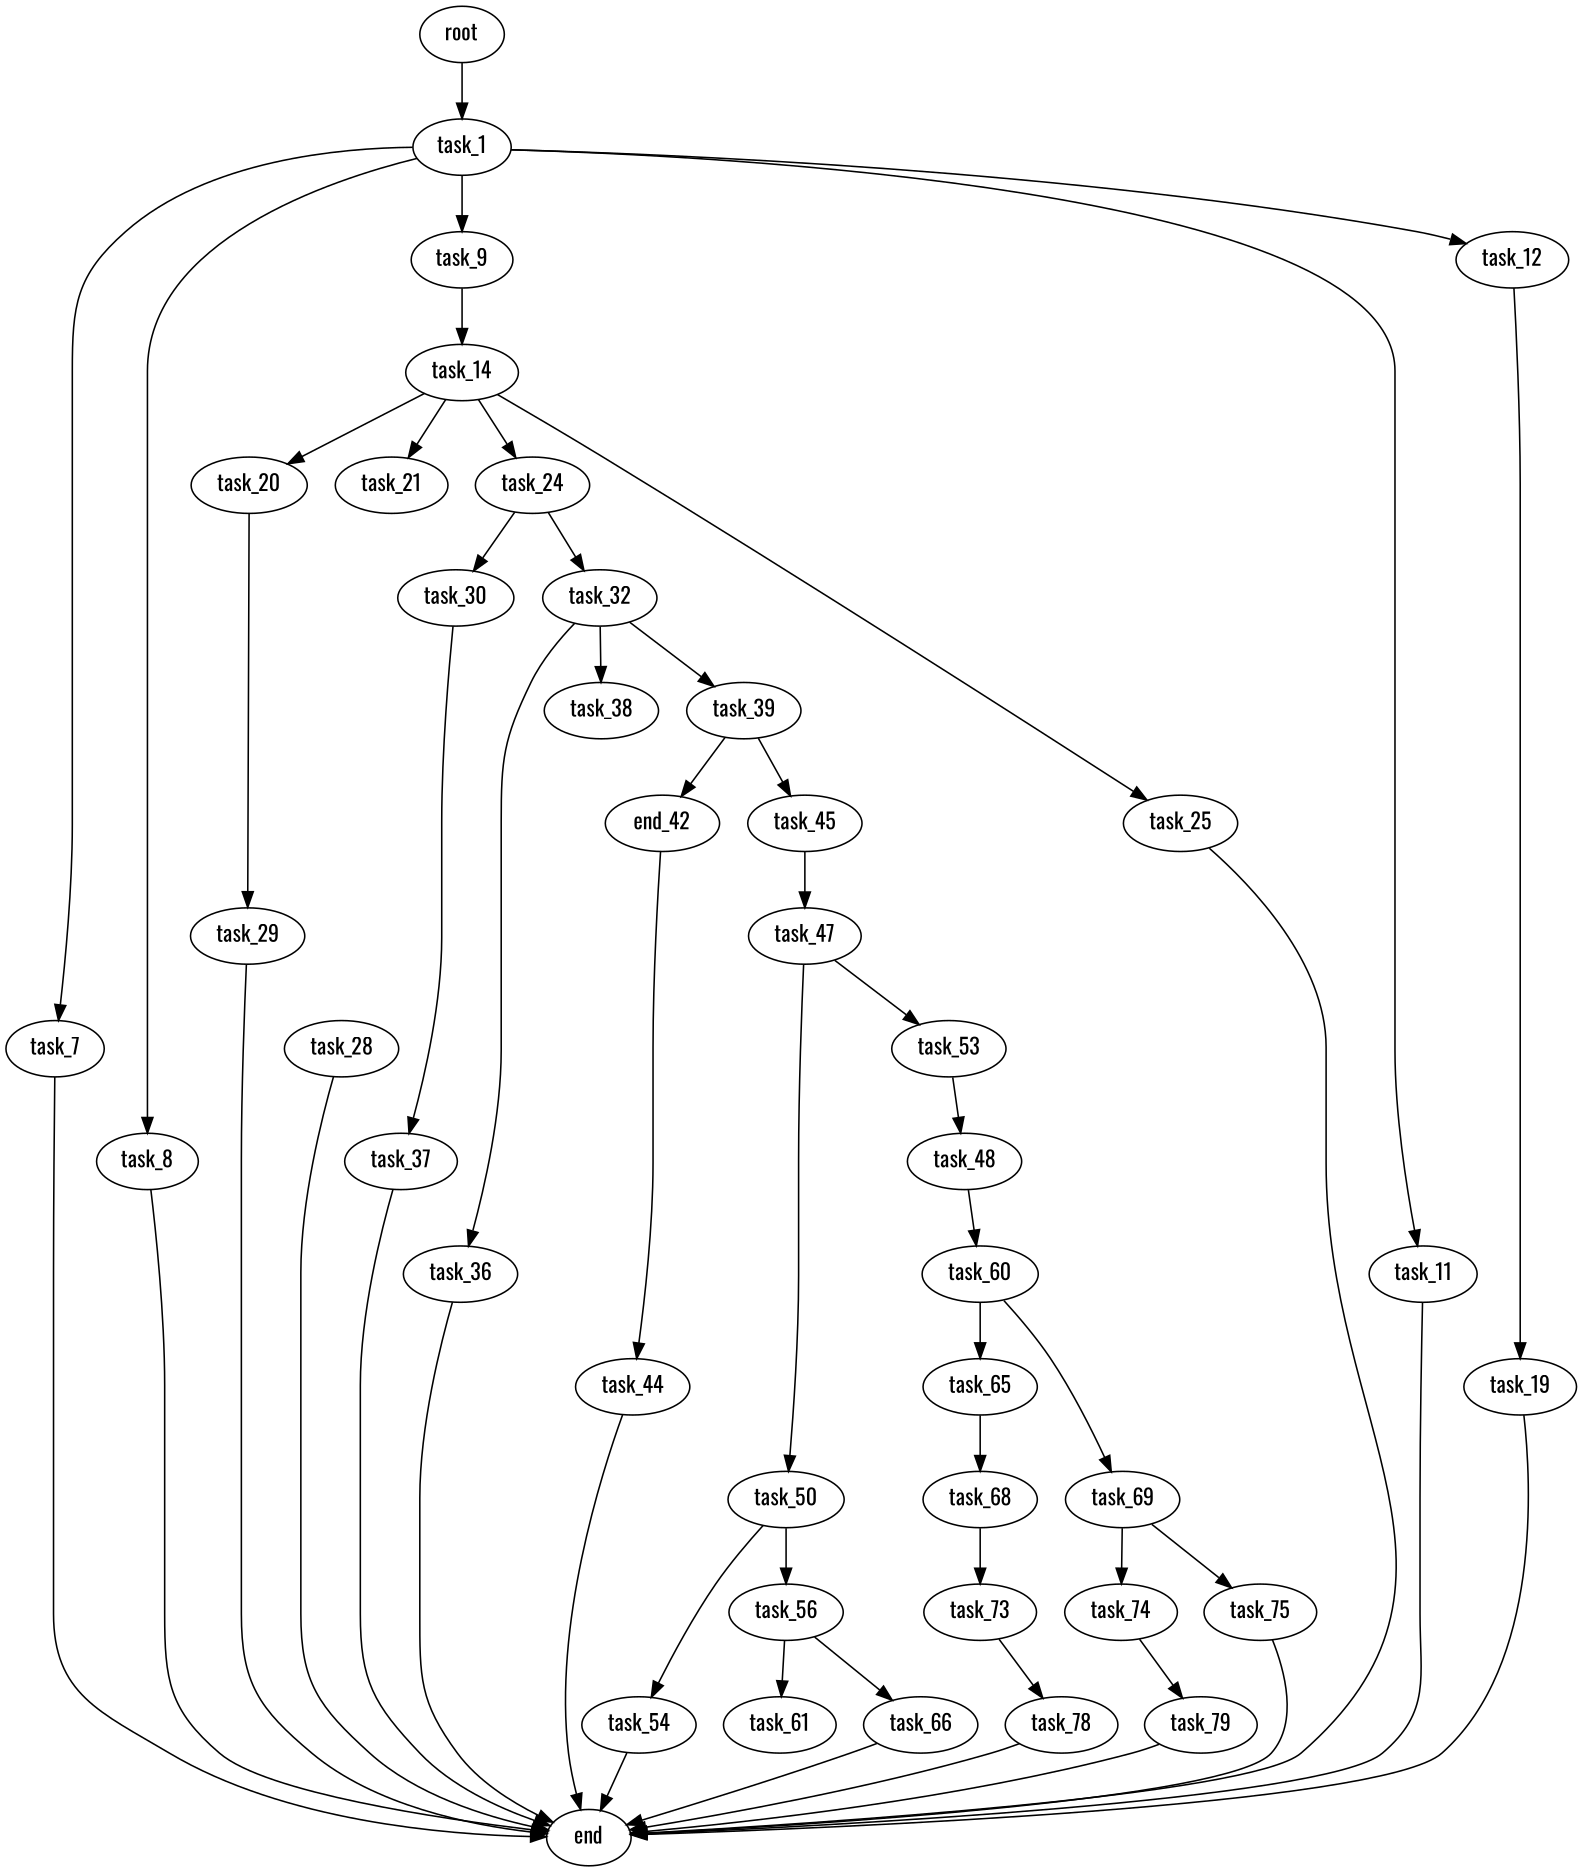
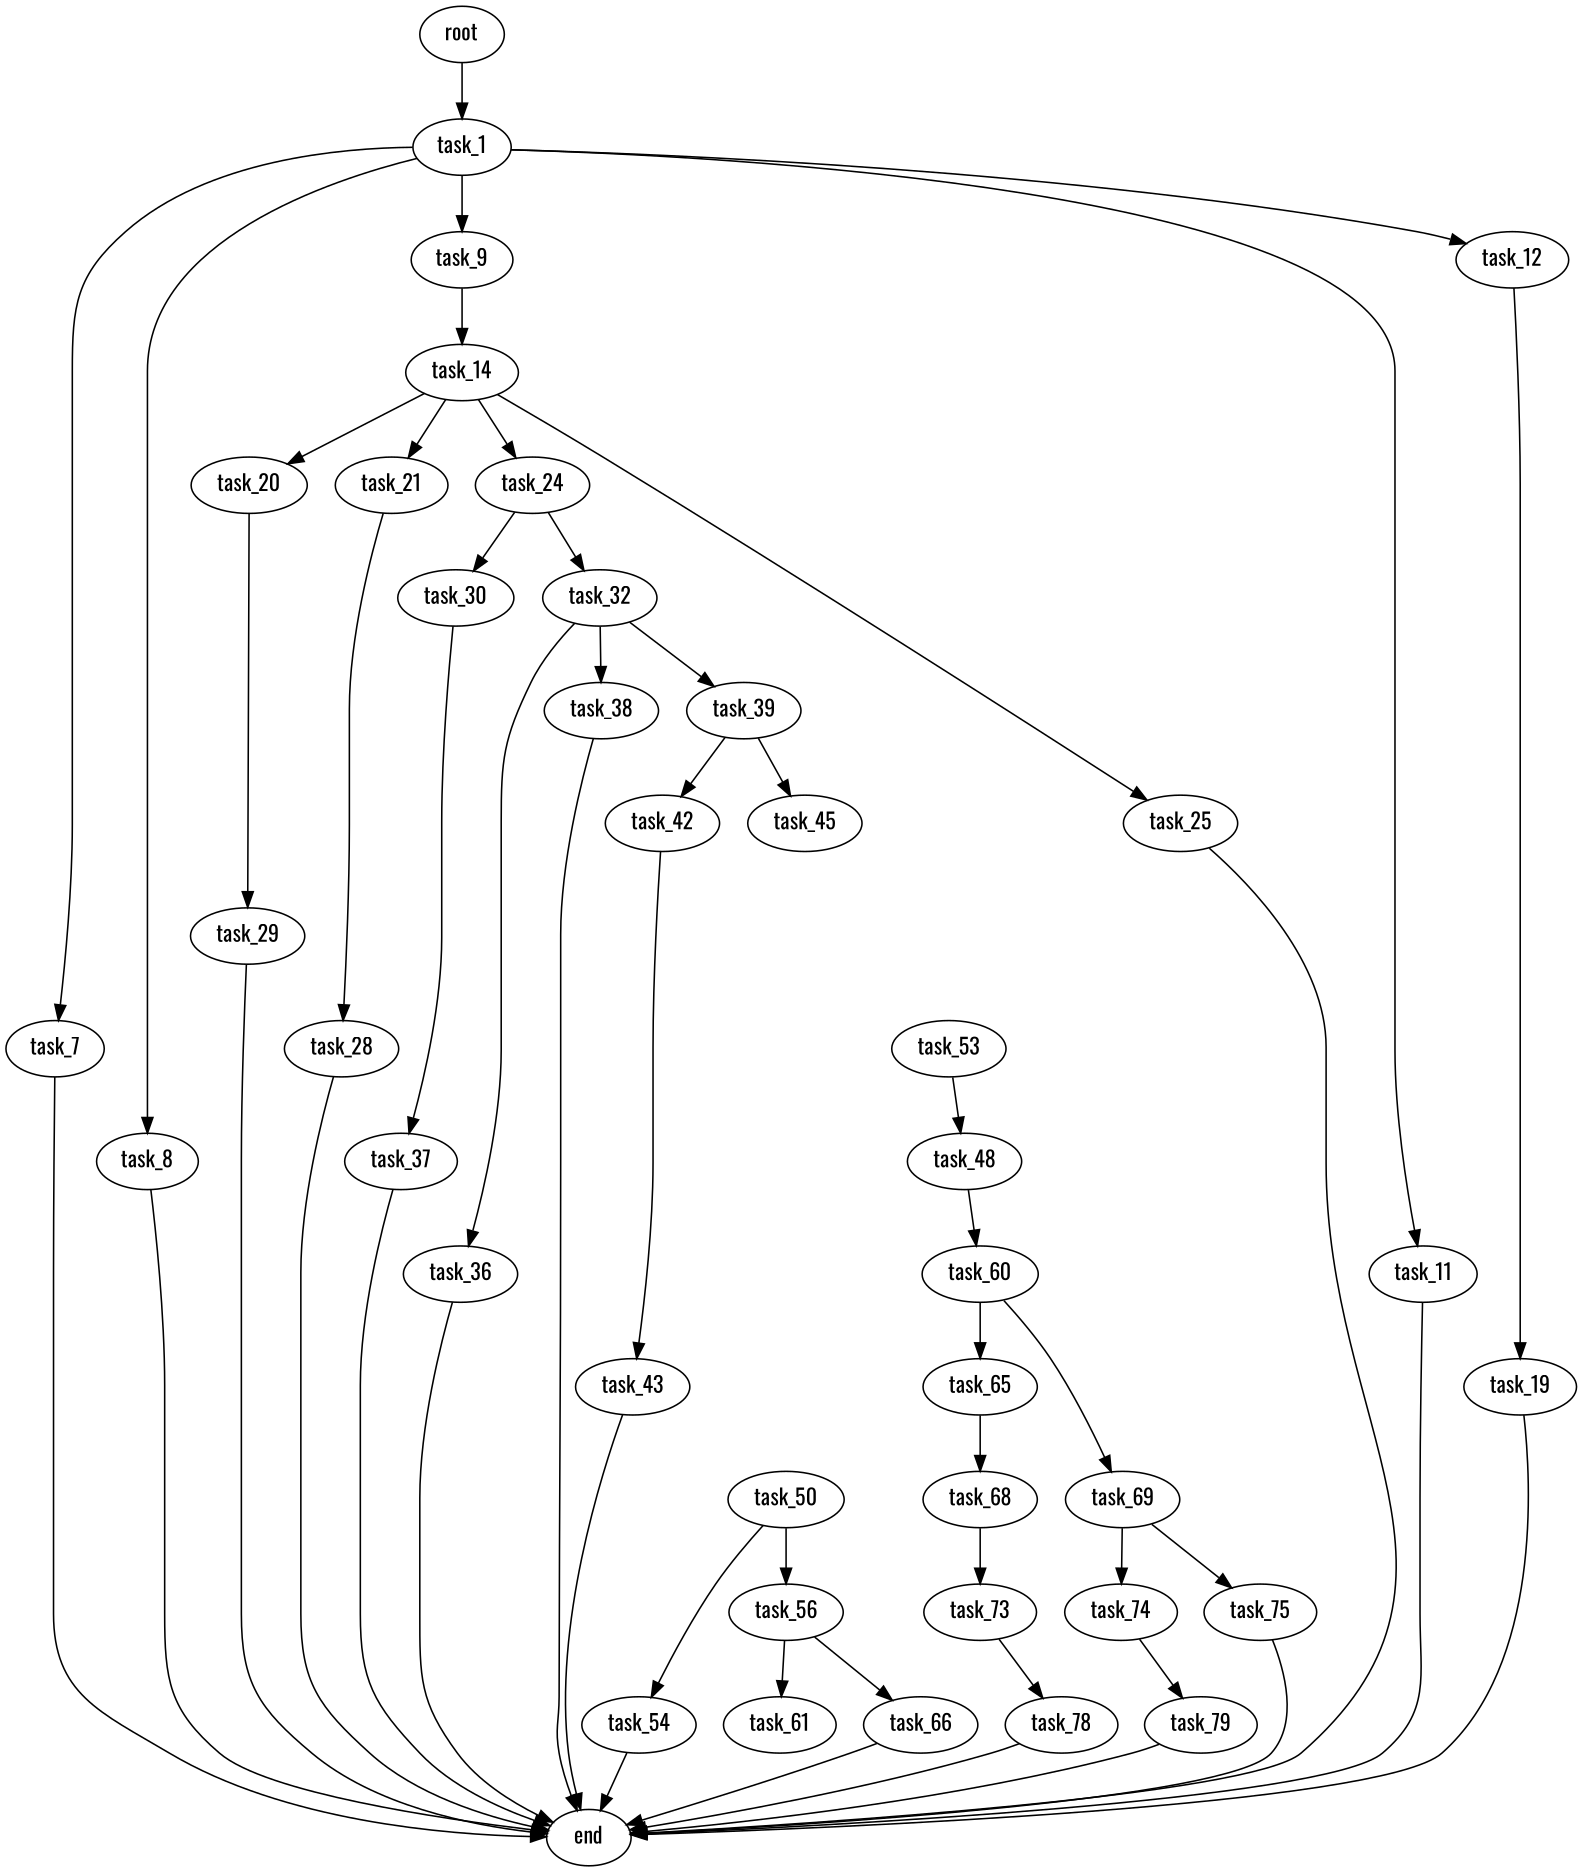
none -> (349, 757)
(662, 823) -> (662, 823)
(805, 936) -> none
none -> (561, 1267)
(633, 1387) -> (633, 1387)
